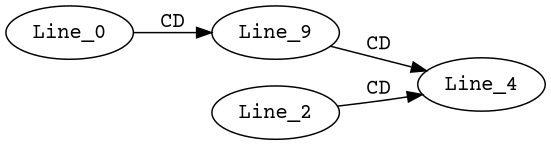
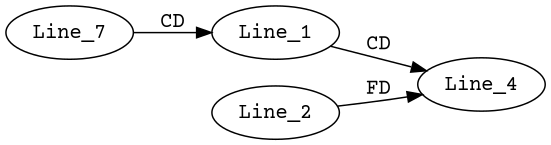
(70, 33) -> (70, 33)
(276, 33) -> (276, 33)
(379, 88) -> (379, 88)
